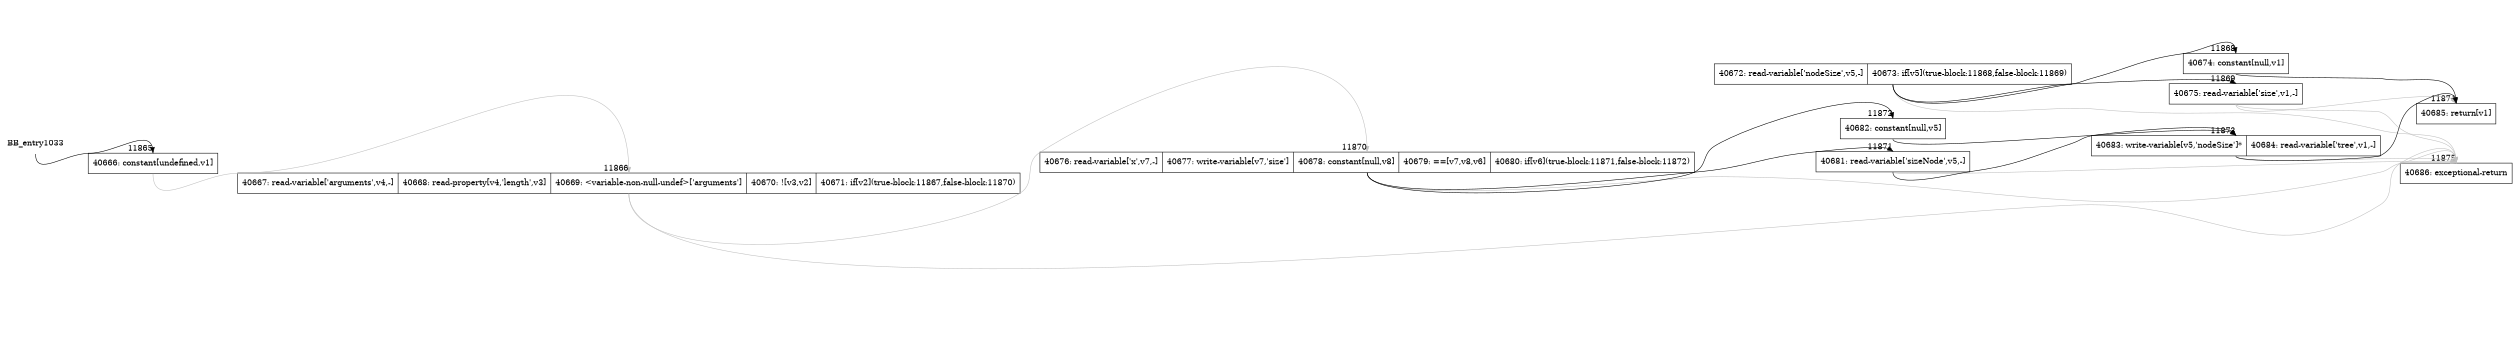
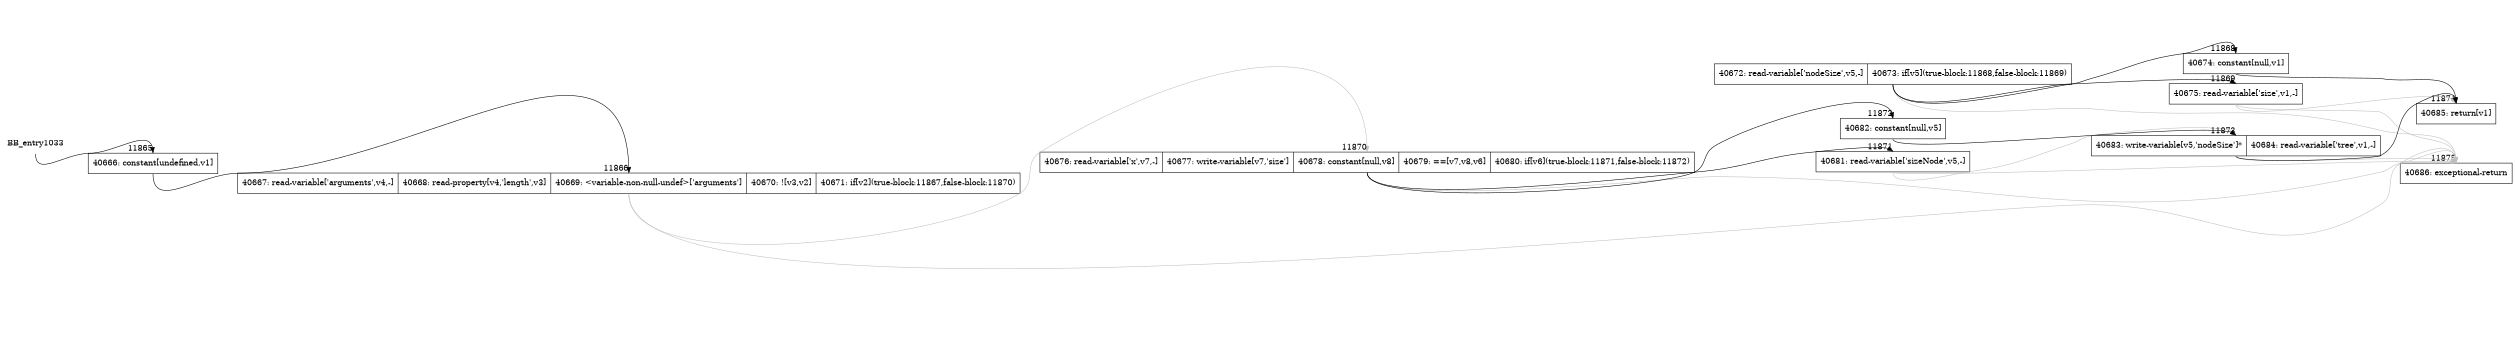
(407, 137) -> (407, 137)
(2060, 147) -> (2060, 147)
